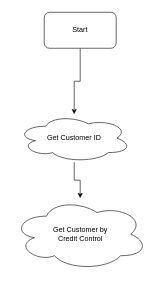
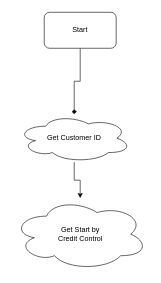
(74, 108) -> (74, 108)
(80, 234) -> (80, 234)
